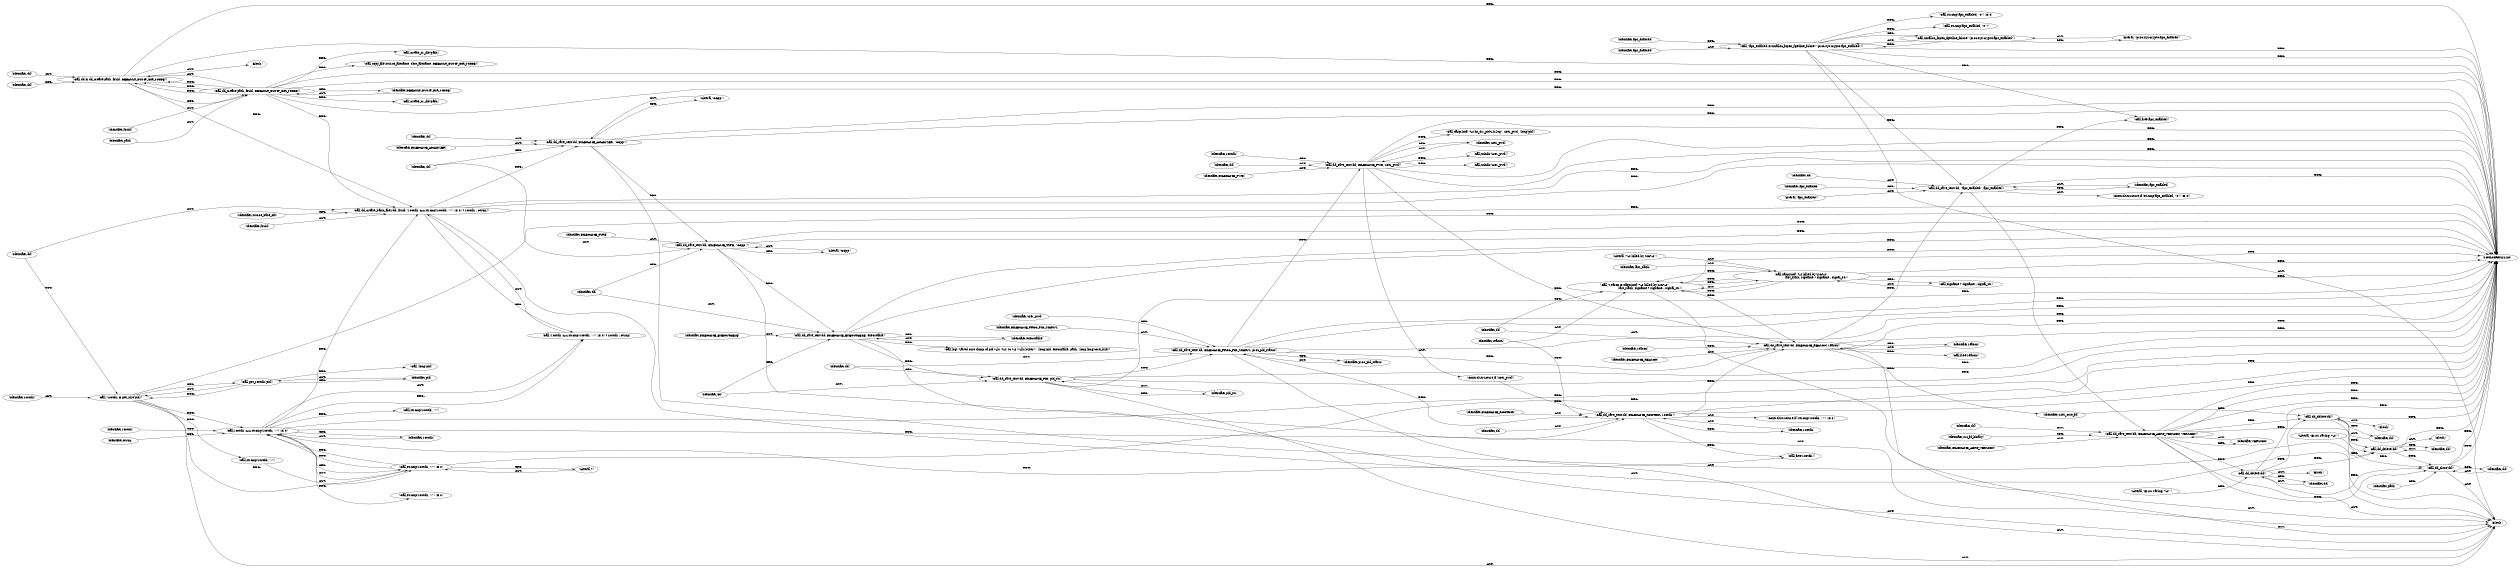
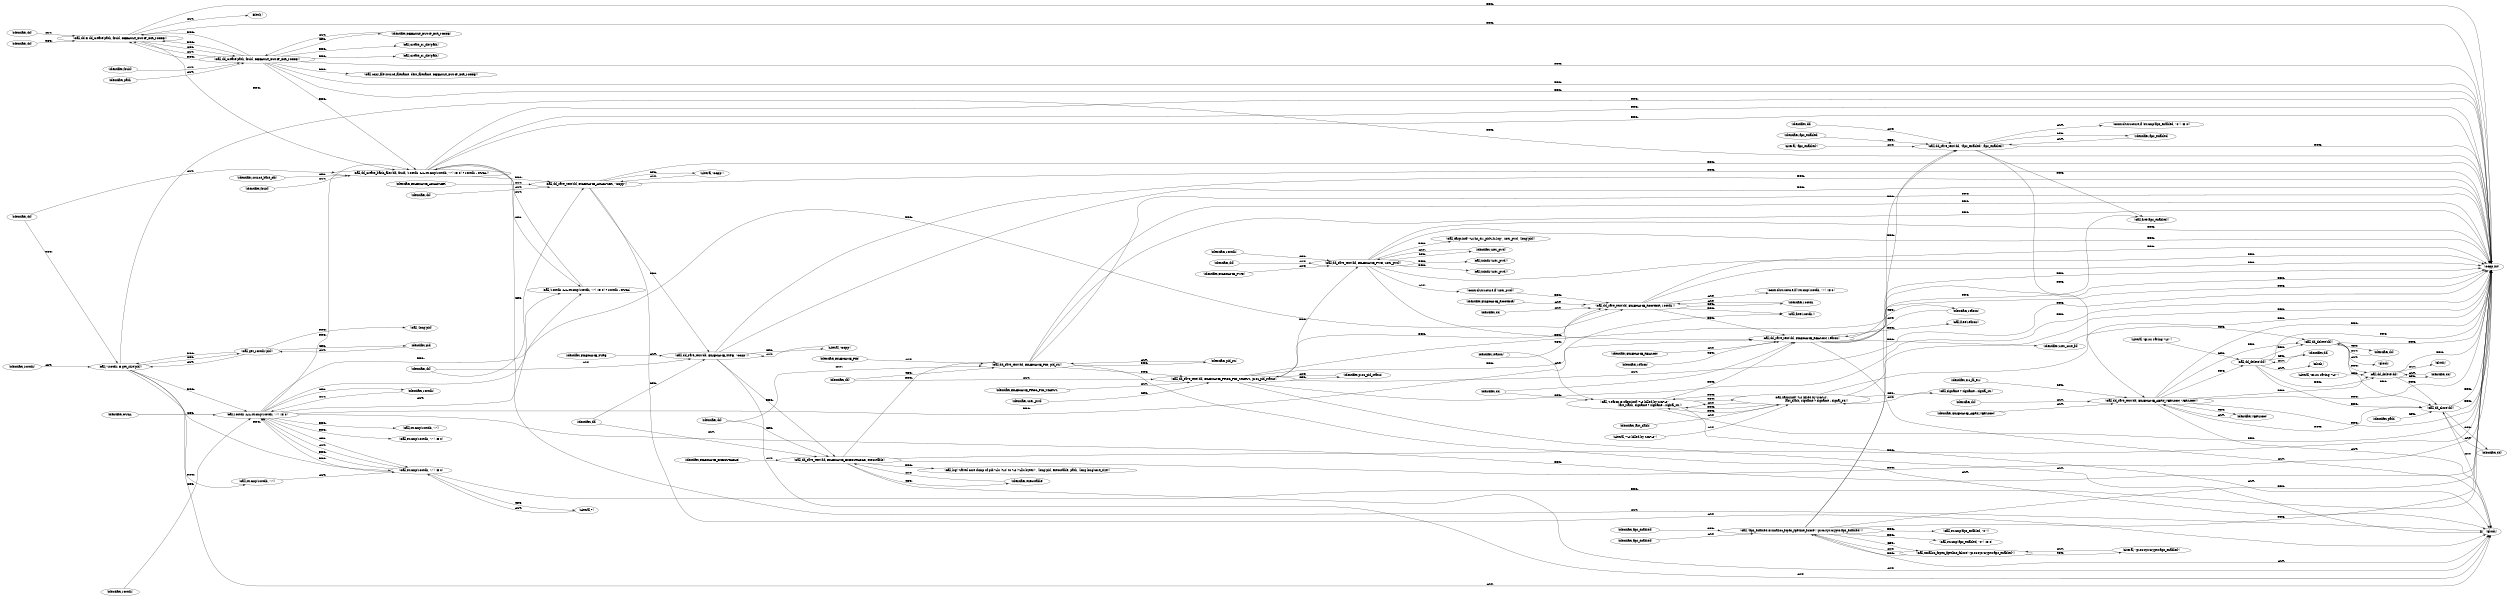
(2497, 258) -> (2492, 267)
none -> (840, 359)
(1145, 394) -> (1145, 363)
(1966, 437) -> (1966, 381)
